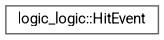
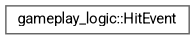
(82, 20) -> (98, 20)
